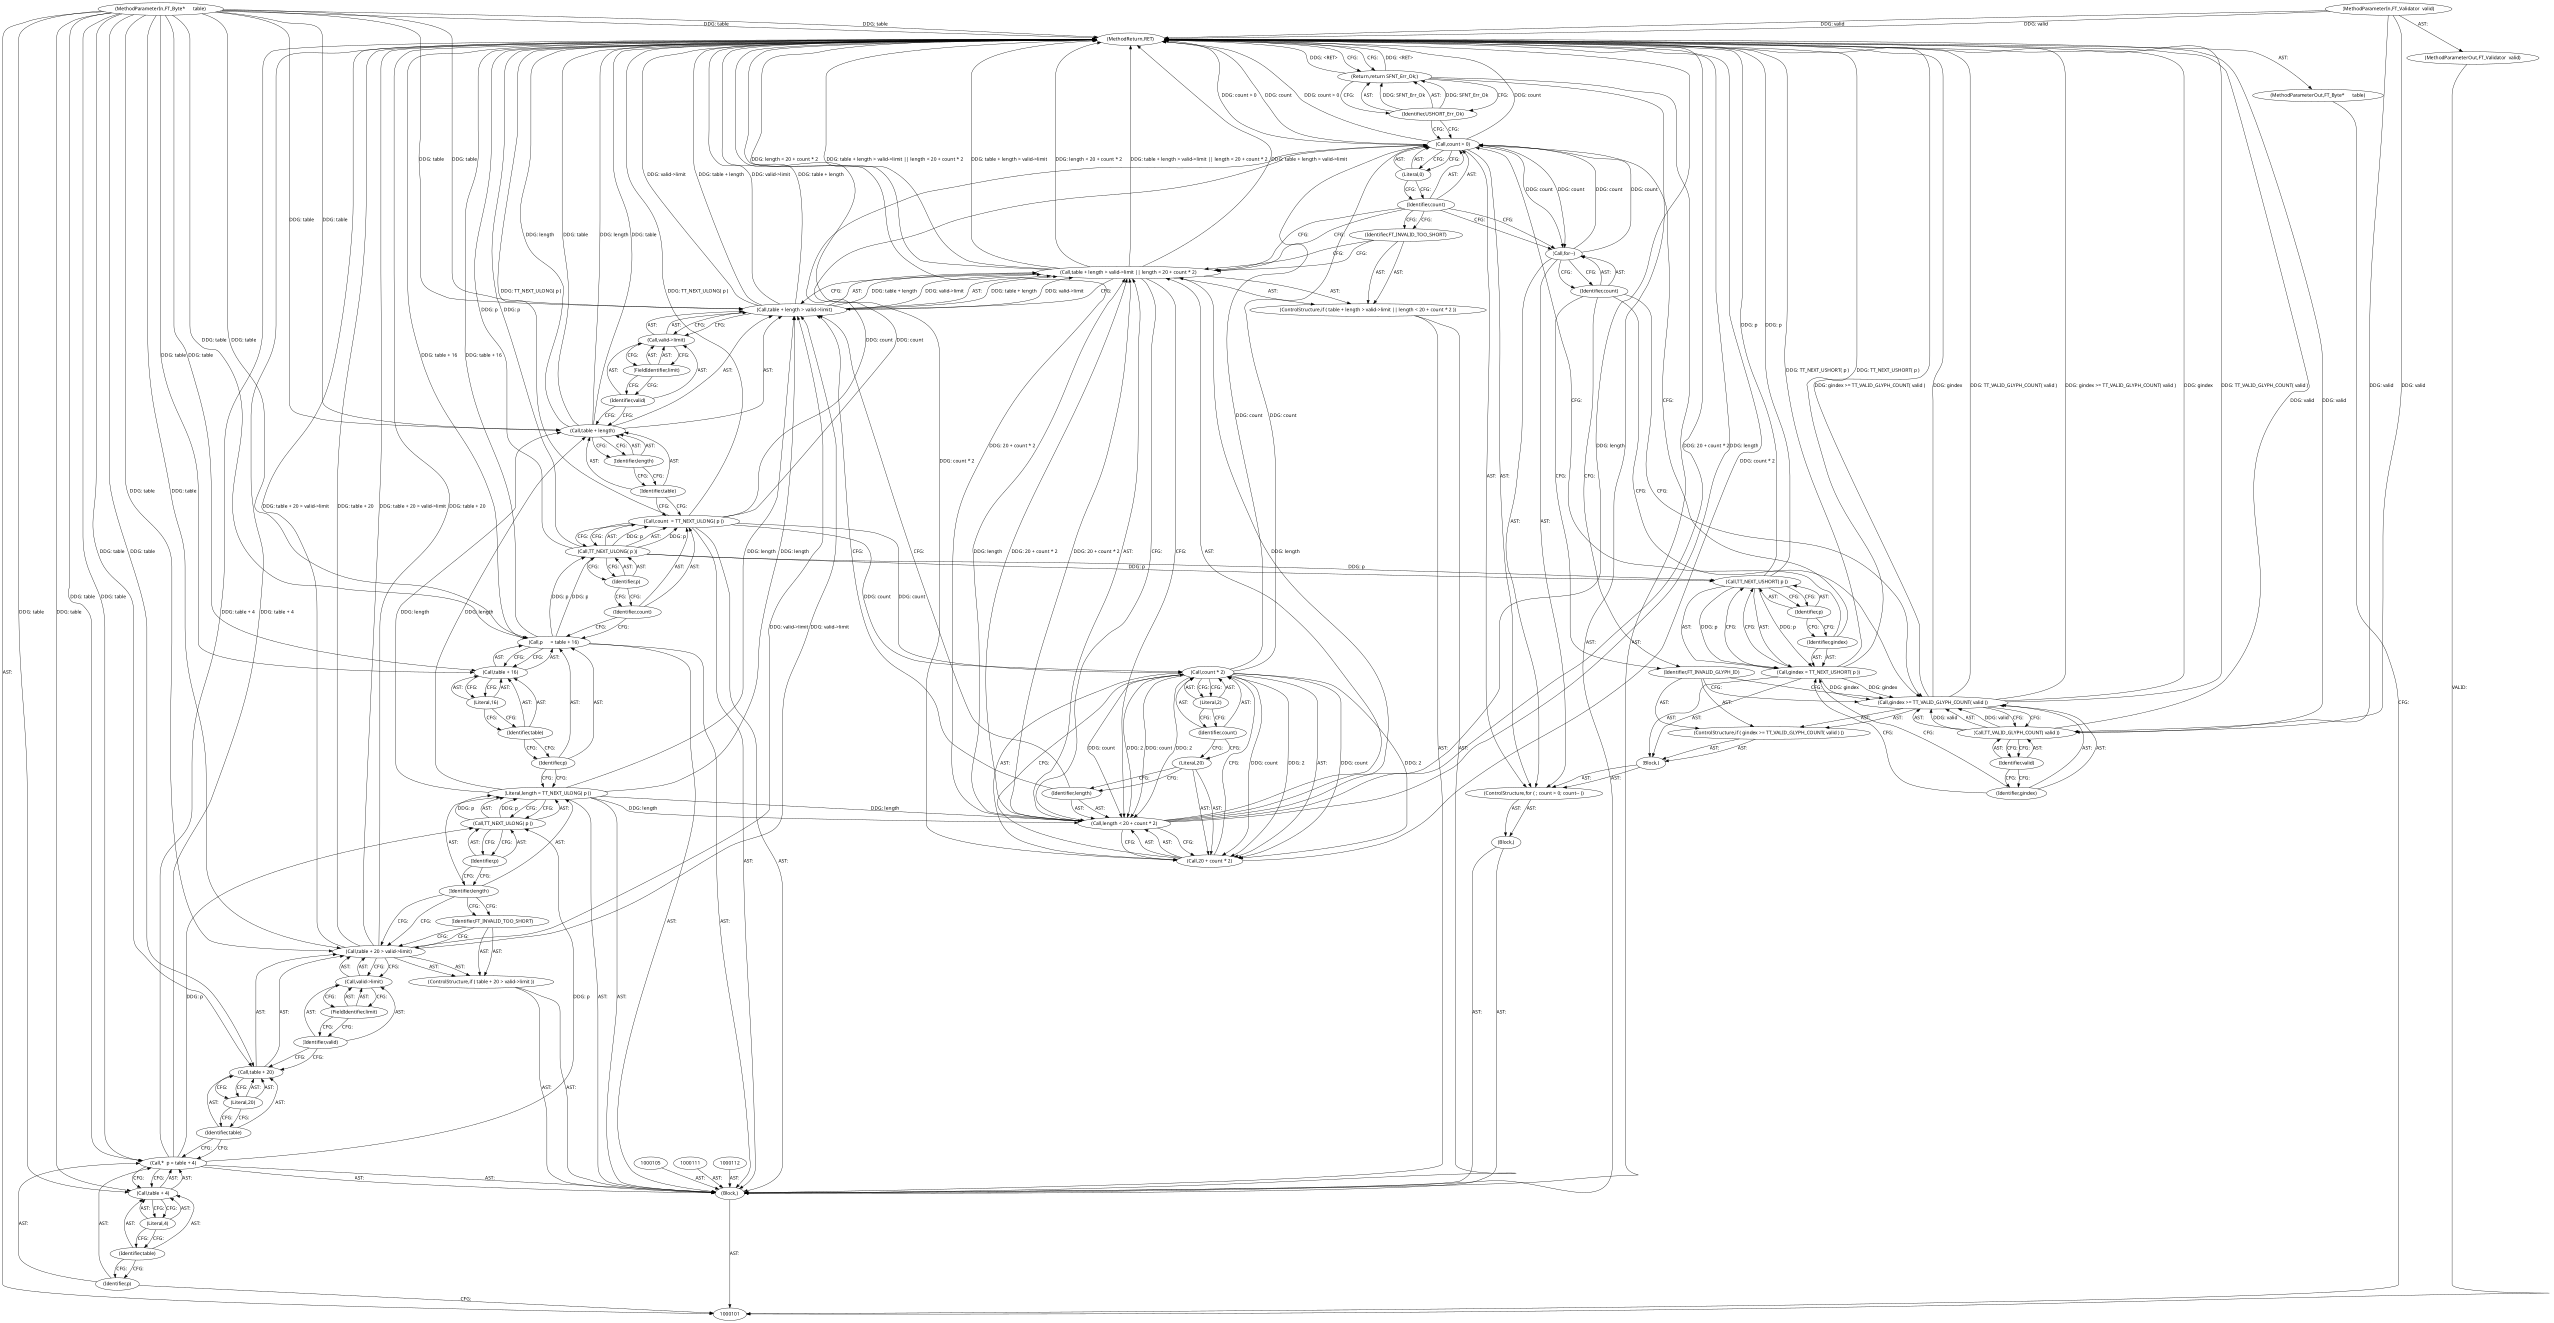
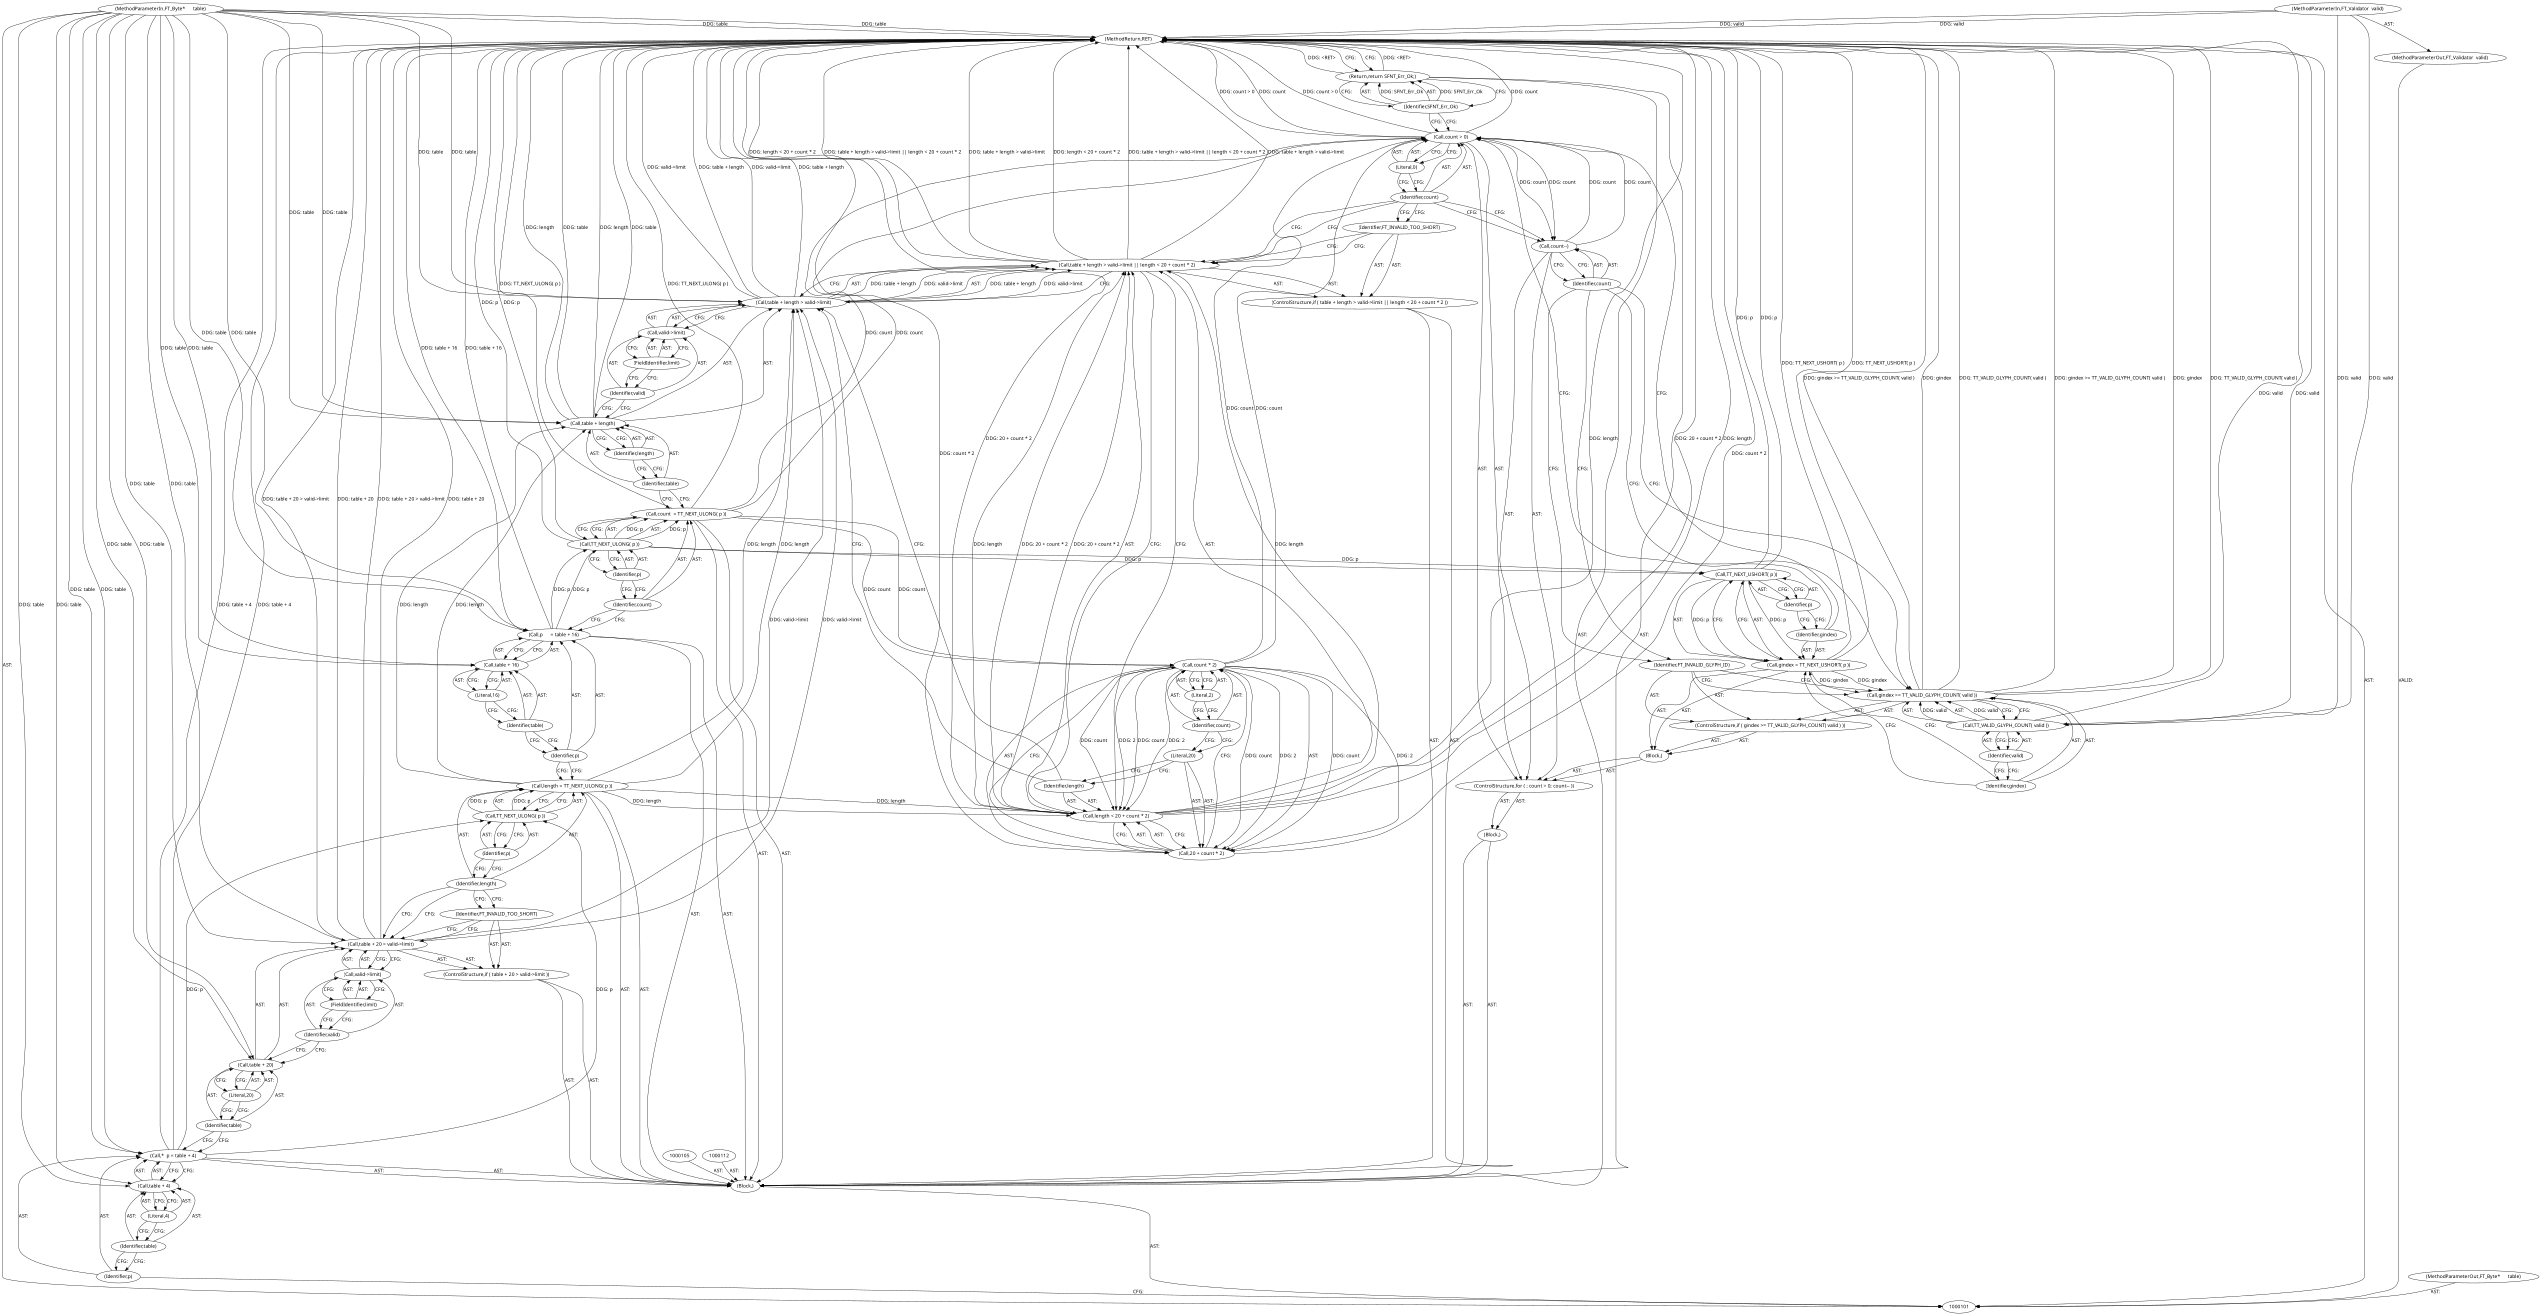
(1742, 43) -> (2325, 291)
(1433, 114) -> (1431, 107)
(1564, 254) -> (1554, 247)
(2404, 703) -> (2436, 1292)
(548, 793) -> (572, 786)
(690, 1163) -> none
